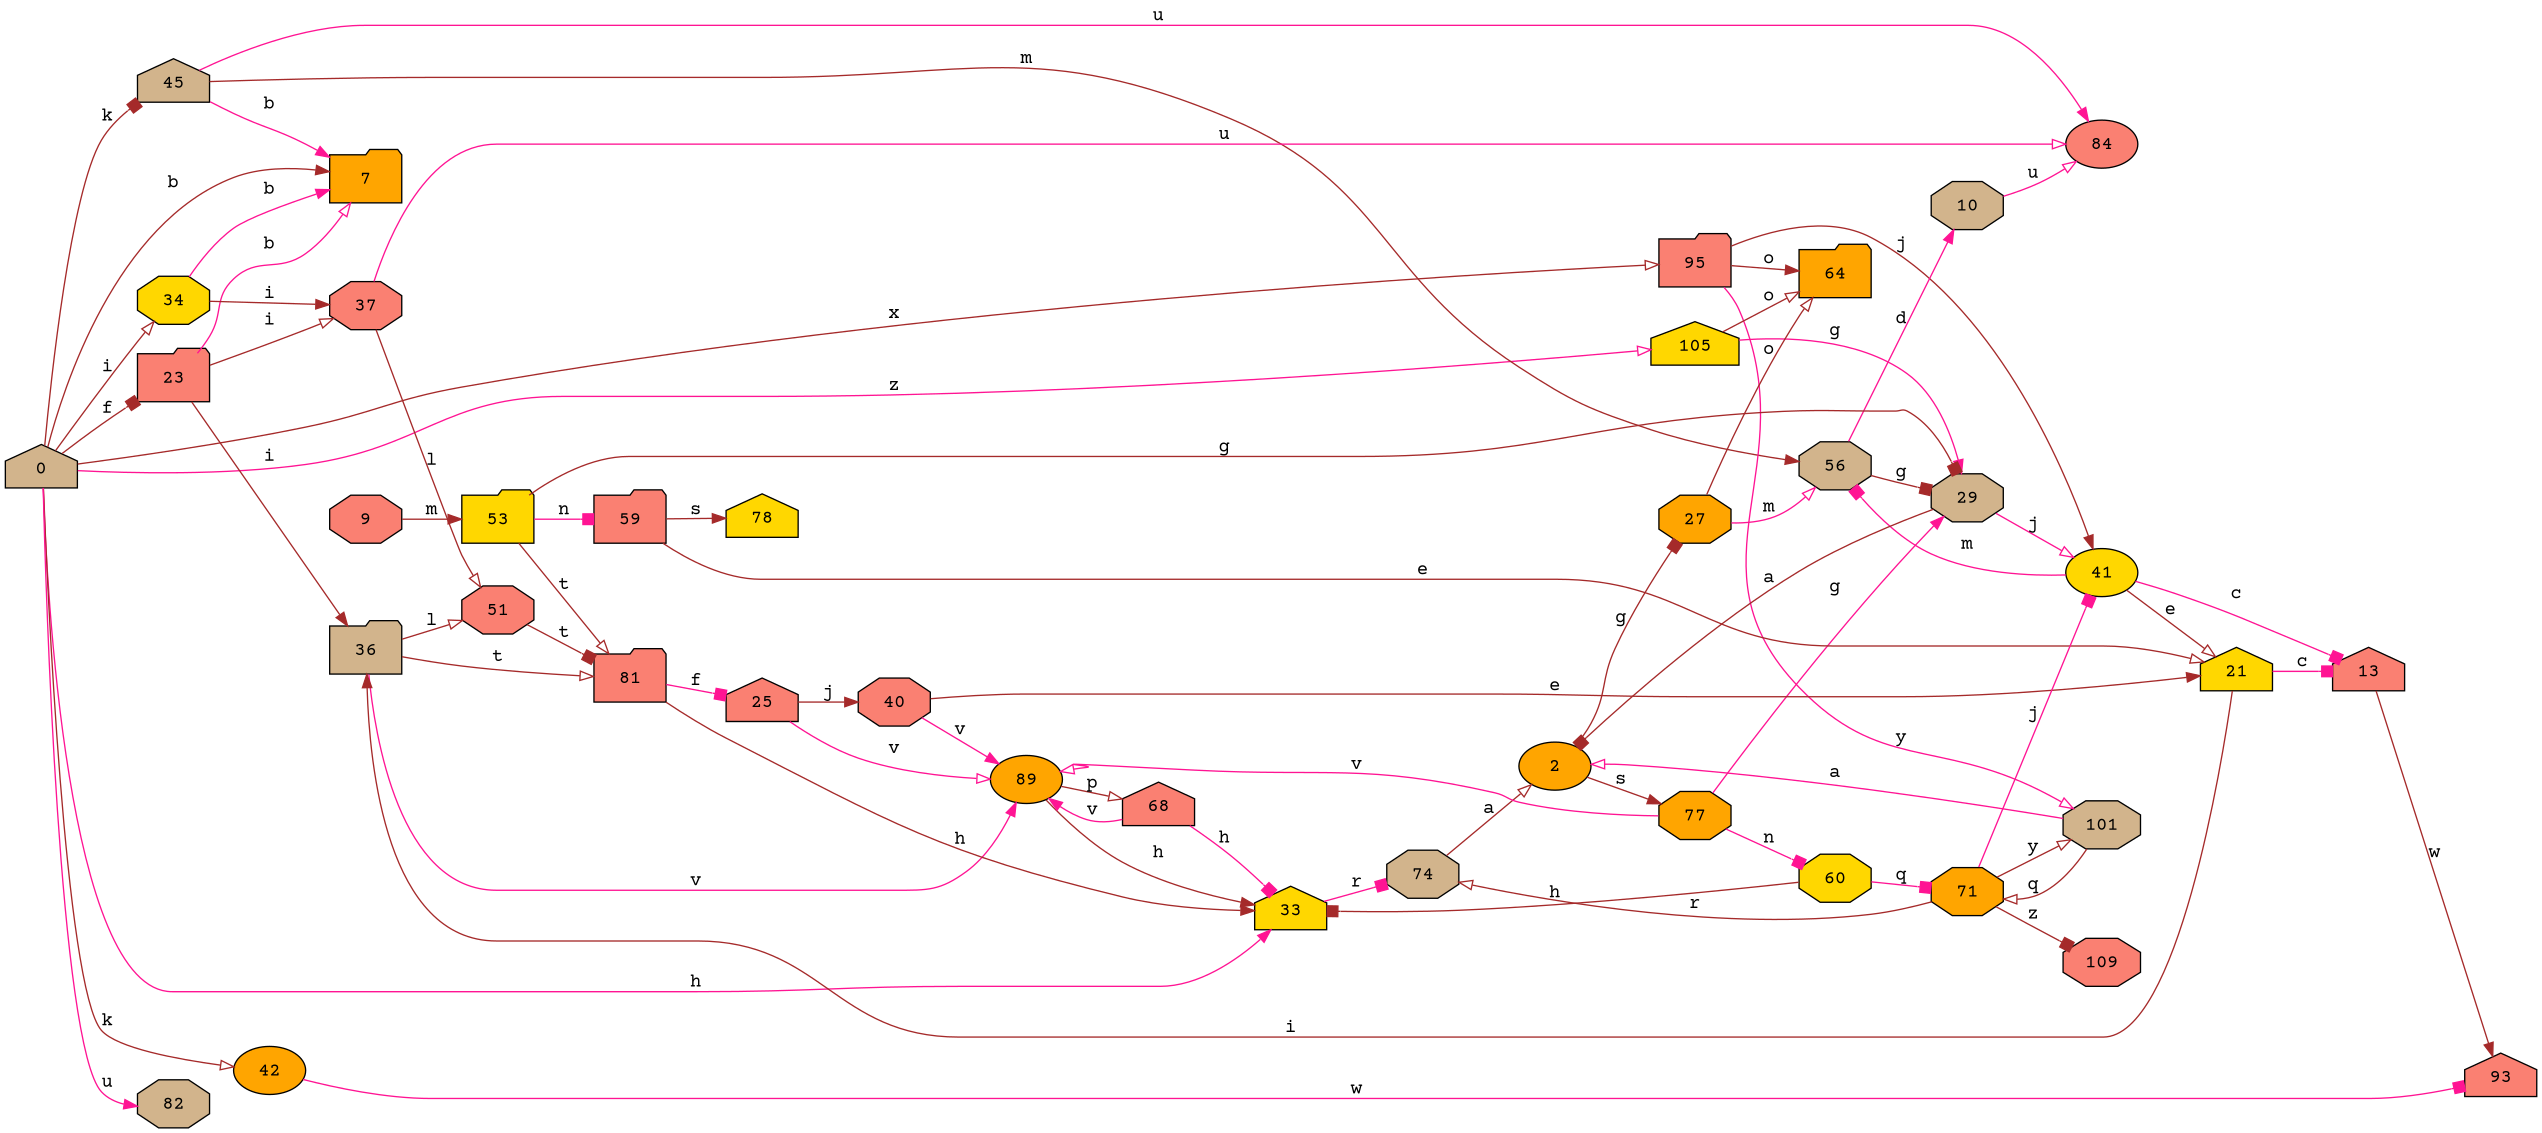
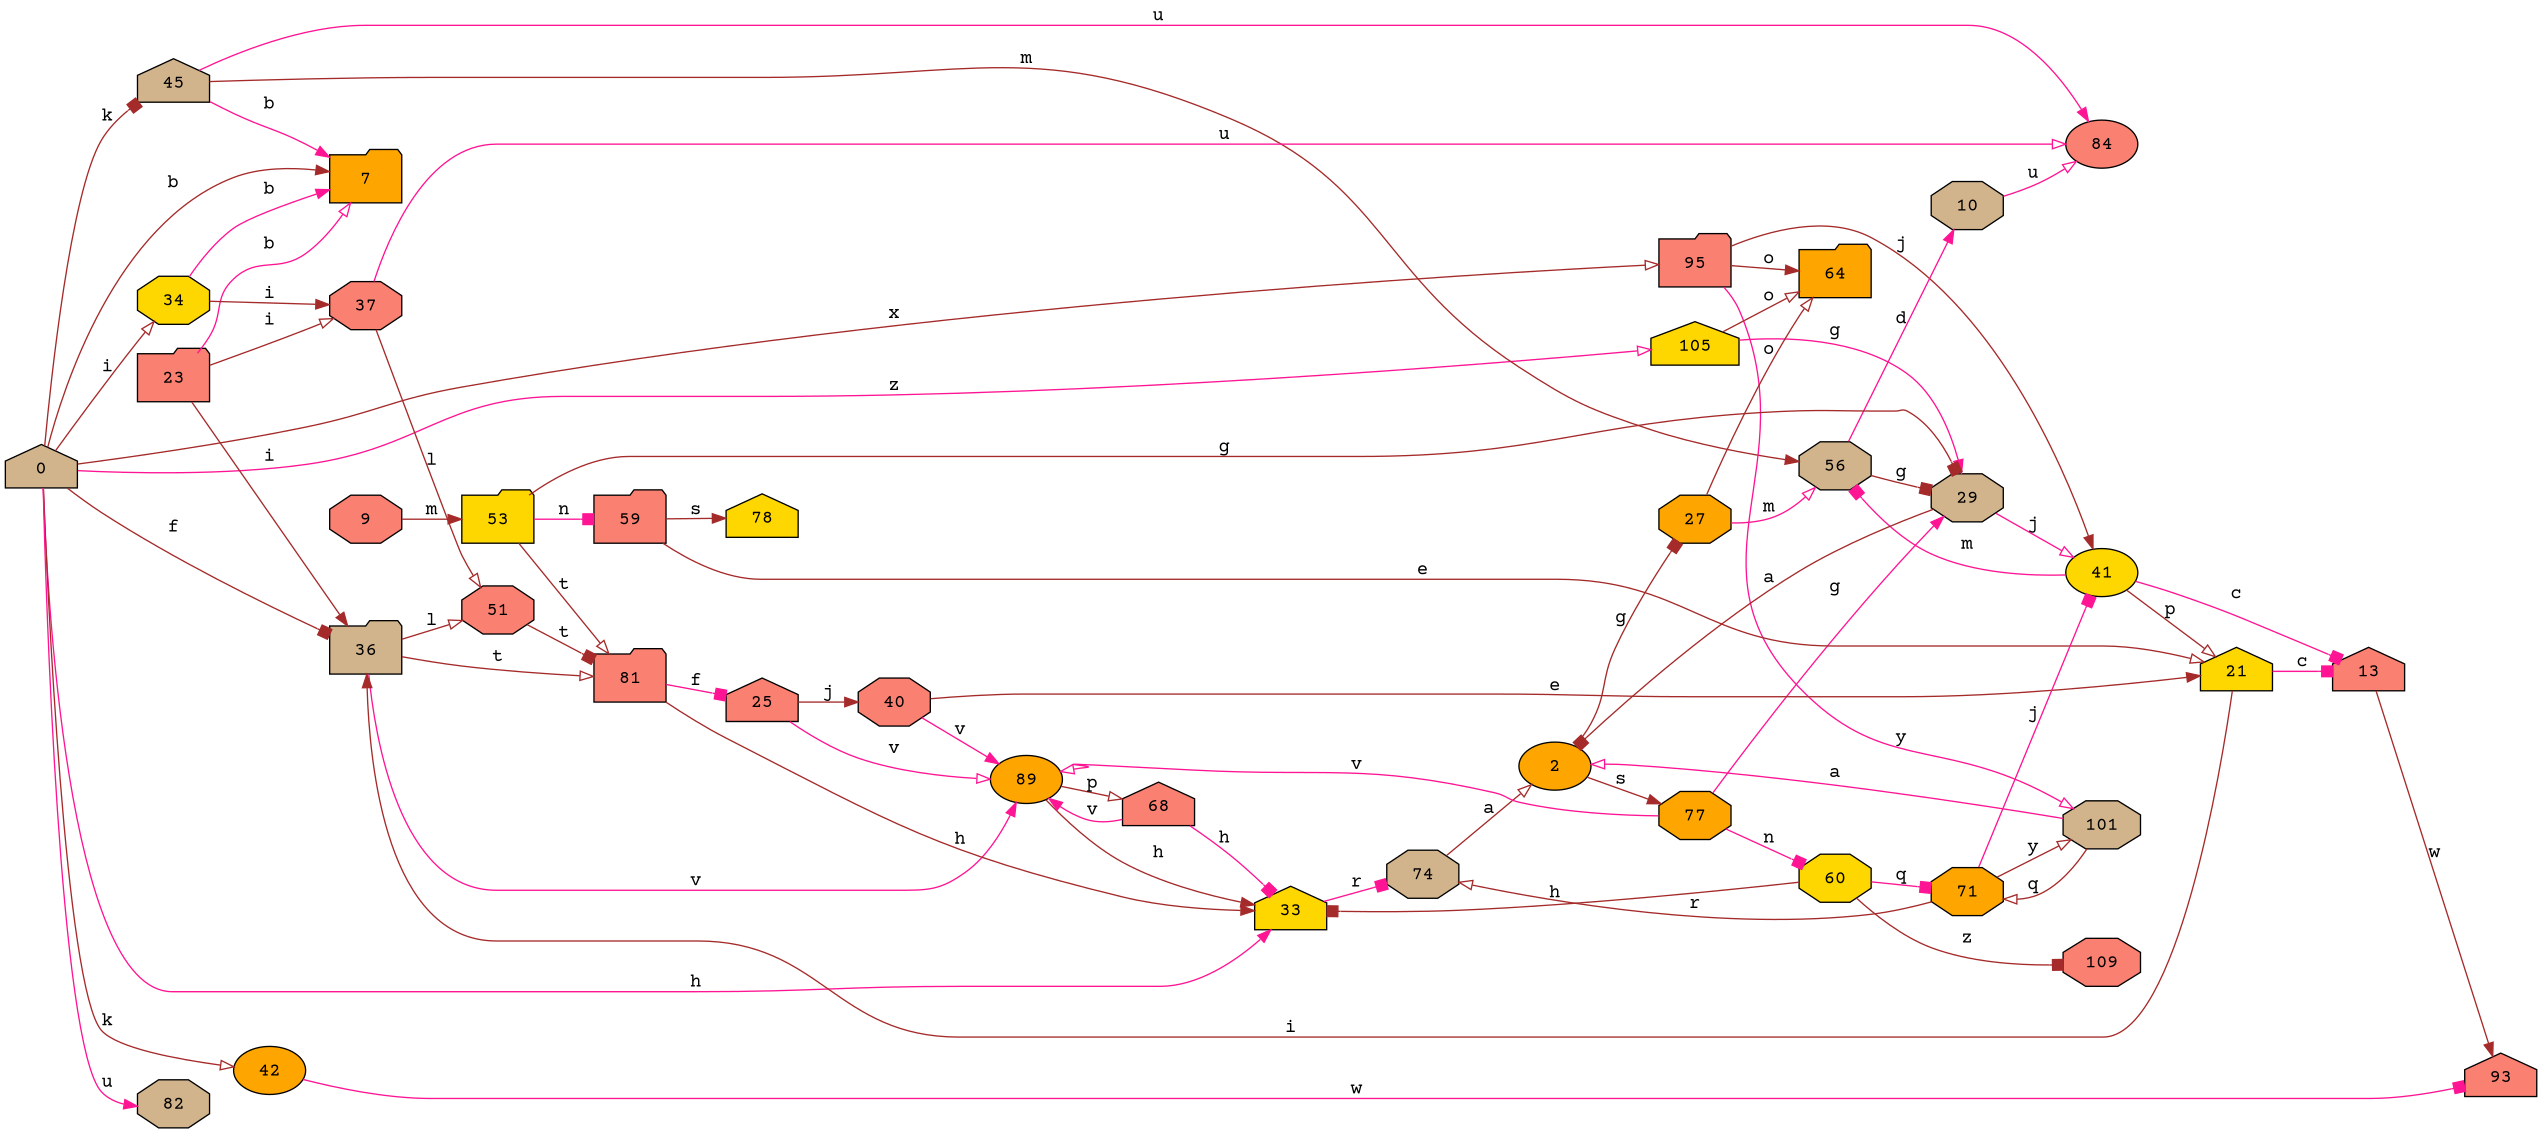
(93, 430) -> (189, 564)
(2170, 609) -> (2170, 609)
(2028, 924) -> (1946, 952)
